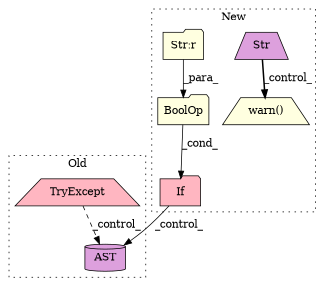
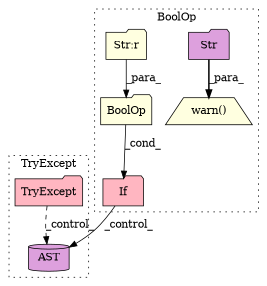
(234, 18) -> (177, 18)
(261, 46) -> (209, 46)
(288, 79) -> (226, 79)
(77, 164) -> (49, 164)
(77, 192) -> (49, 192)
